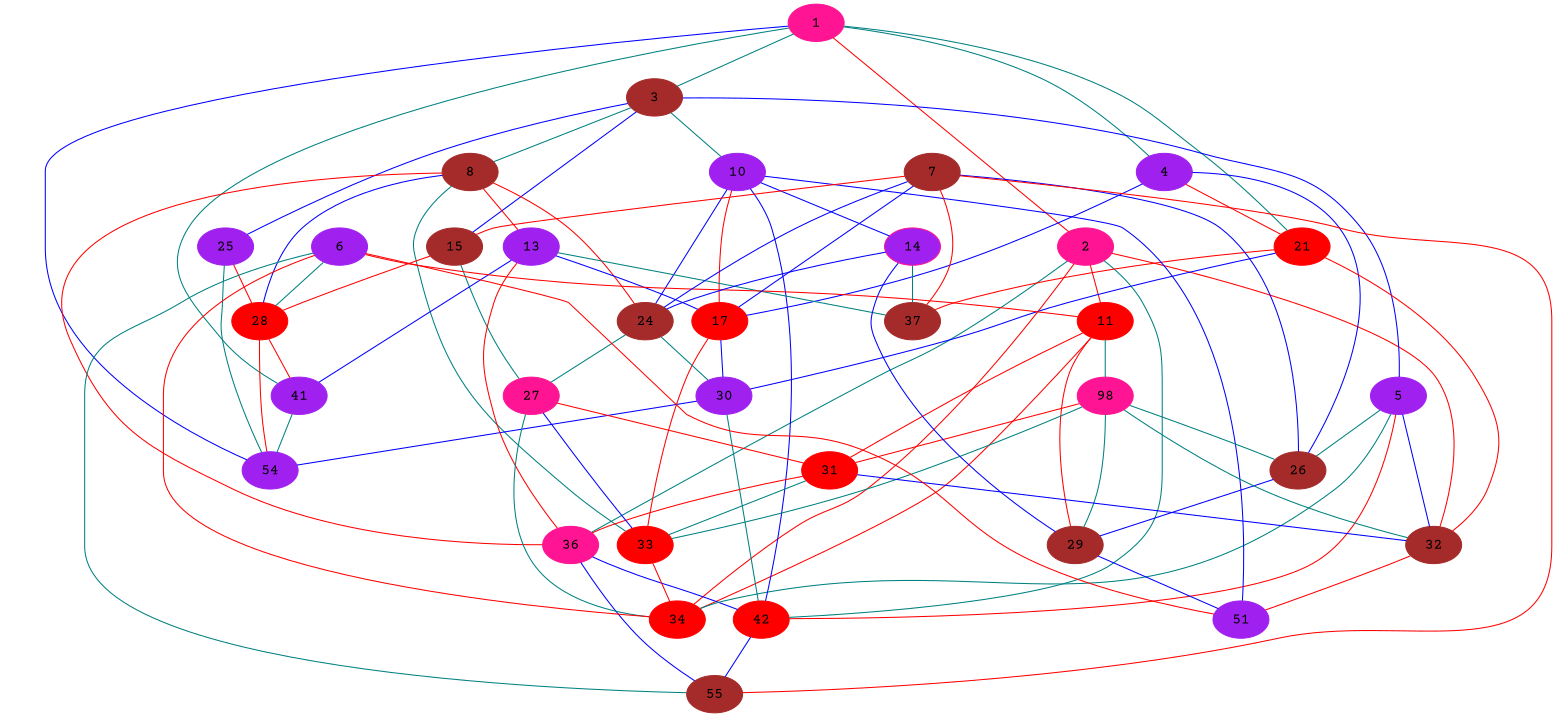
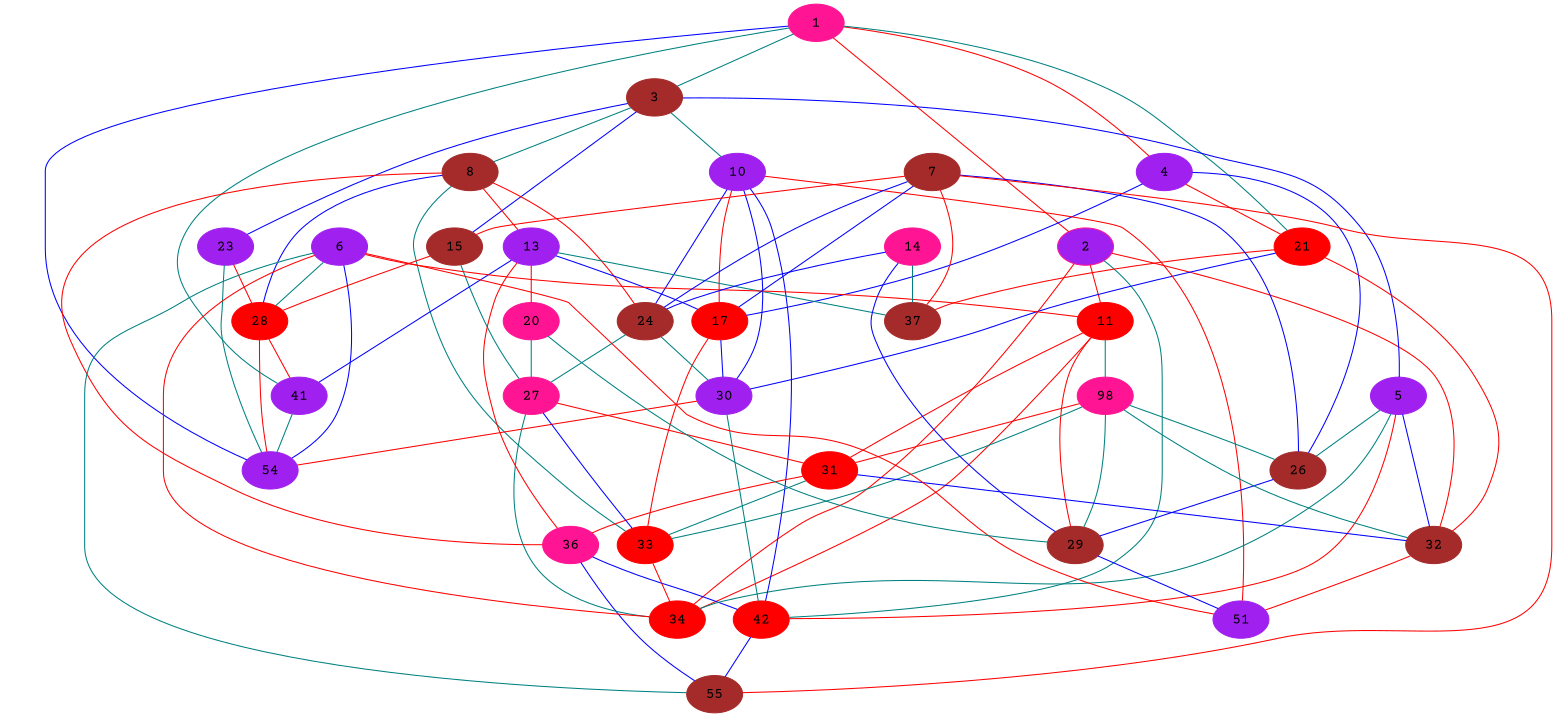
(1008, 65) -> (1008, 65)
(822, 208) -> (762, 272)
(1139, 243) -> (1139, 243)
(226, 247) -> (226, 247)
(913, 247) -> (913, 247)
(1086, 247) -> (1086, 247)
none -> (531, 321)
none -> (349, 372)
(832, 401) -> none
(487, 435) -> (487, 435)
